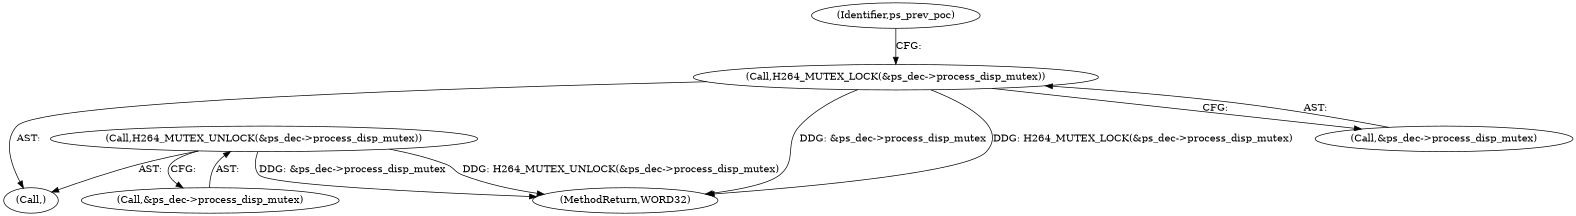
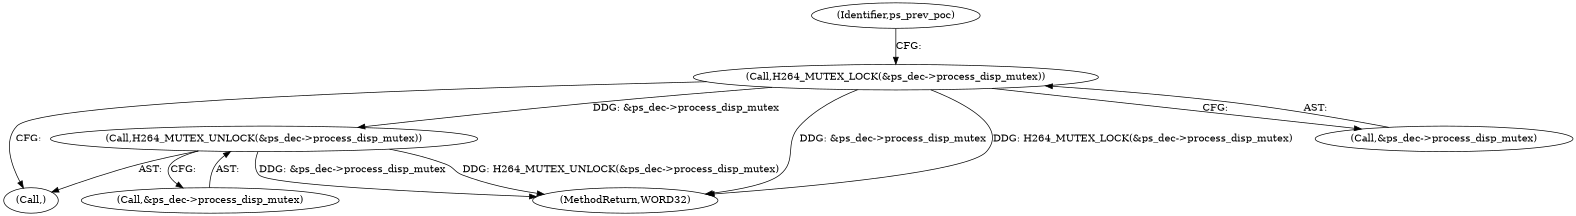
none -> (568, 105)
(30, 139) -> (30, 139)
